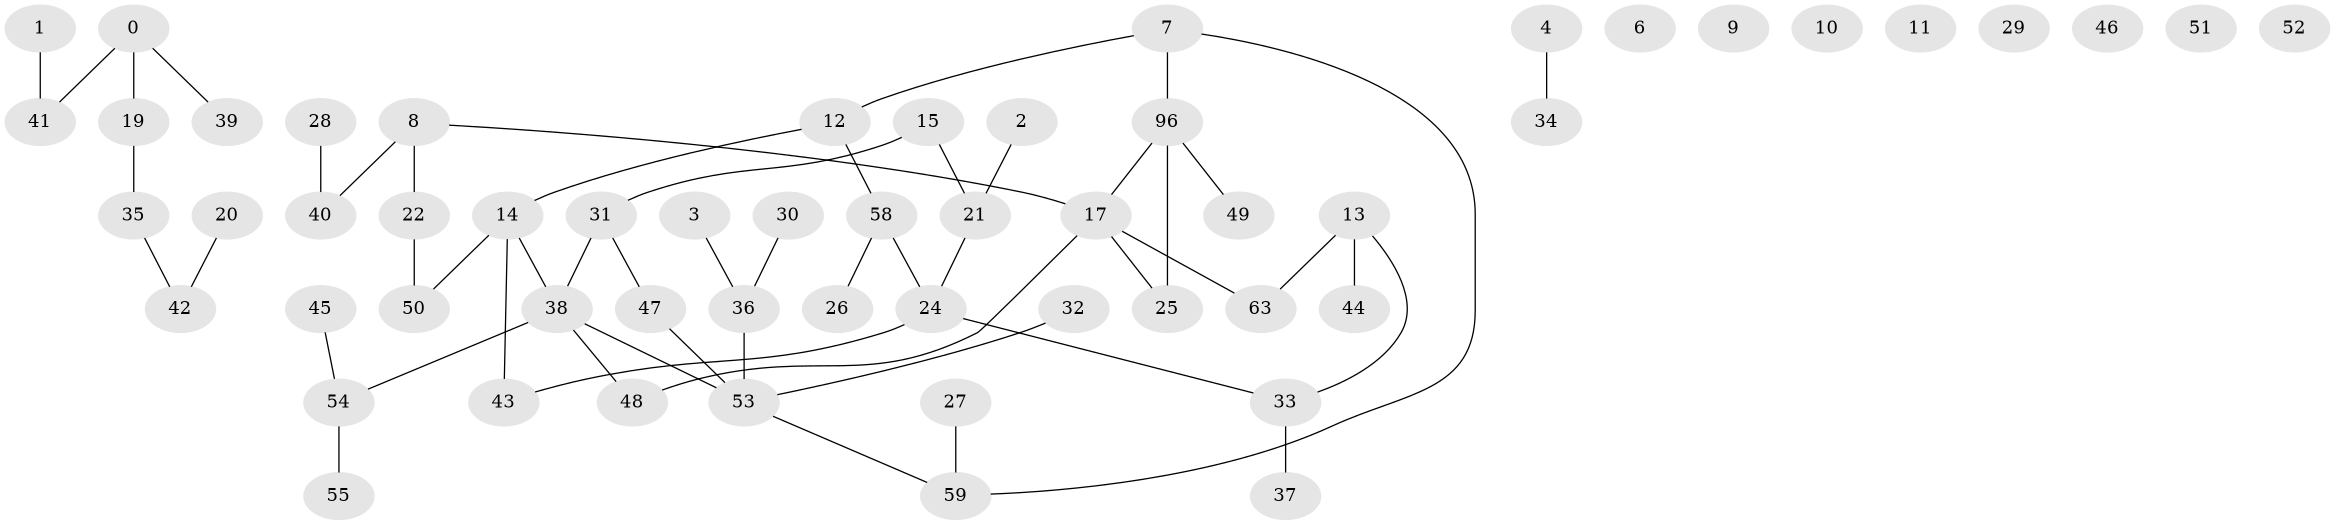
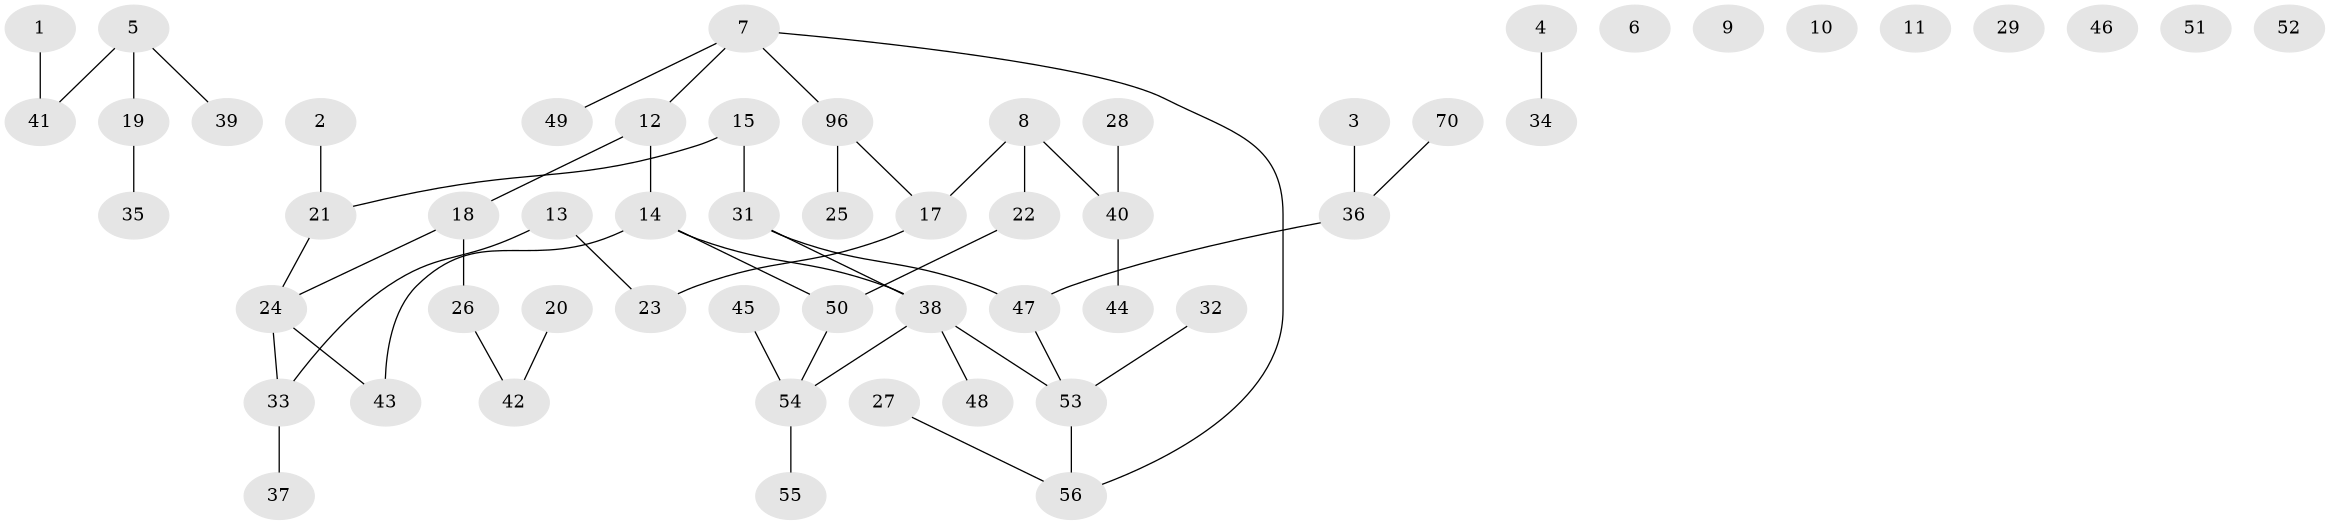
(134, 29) -> (134, 29)
(1203, 169) -> (651, 75)
(788, 216) -> (1448, 122)
(882, 216) -> (464, 216)
(157, 262) -> (489, 356)
(1132, 262) -> none
(1354, 262) -> (1118, 262)
(1261, 309) -> (651, 309)
(744, 351) -> (1184, 252)
none -> (814, 356)
(879, 363) -> none
(956, 496) -> (1071, 496)
